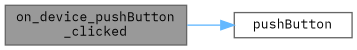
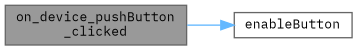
(293, 25) -> (293, 25)
